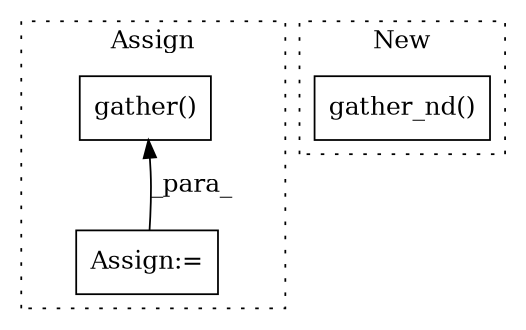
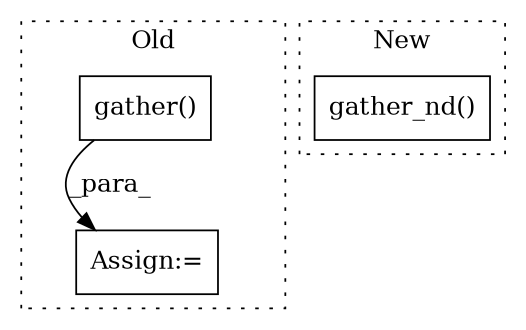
(153, 42) -> (153, 42)
(151, 194) -> (67, 176)
